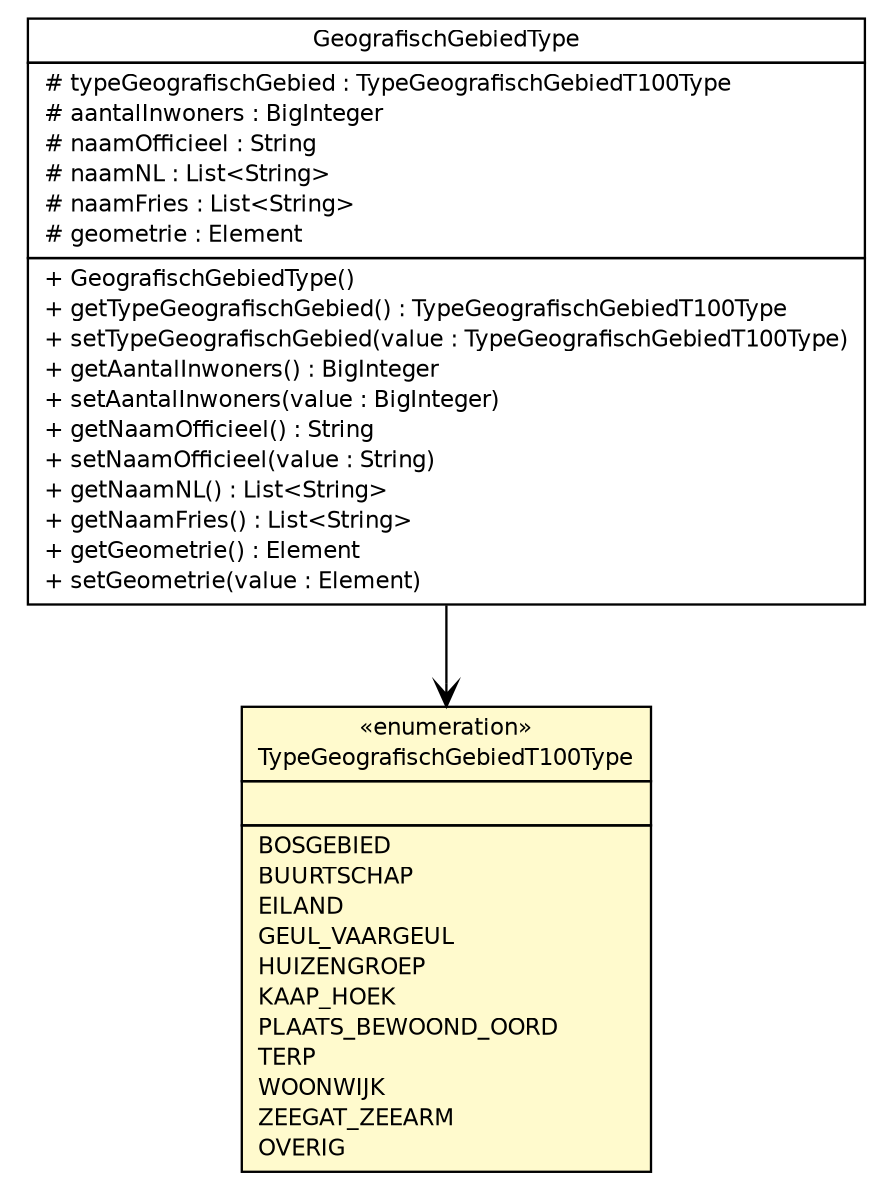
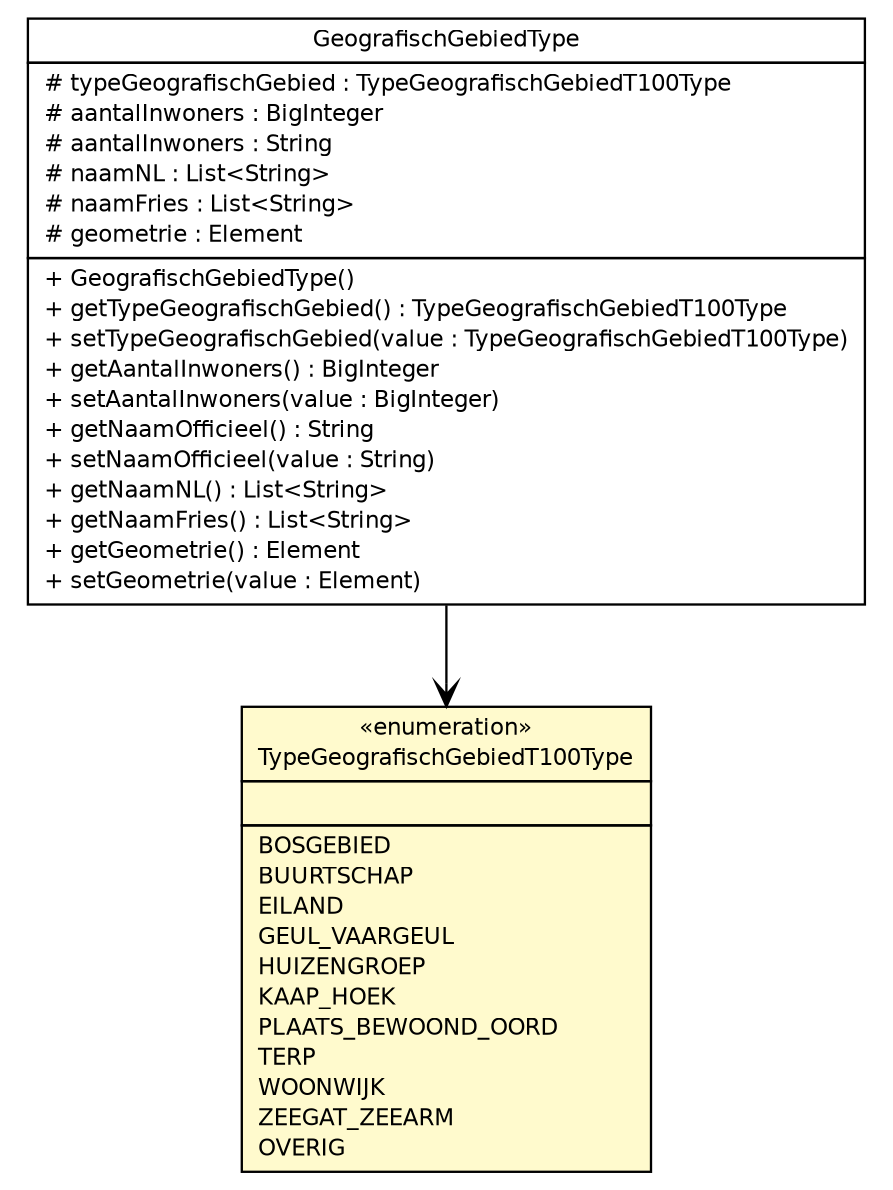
(181, 144) -> (188, 144)
